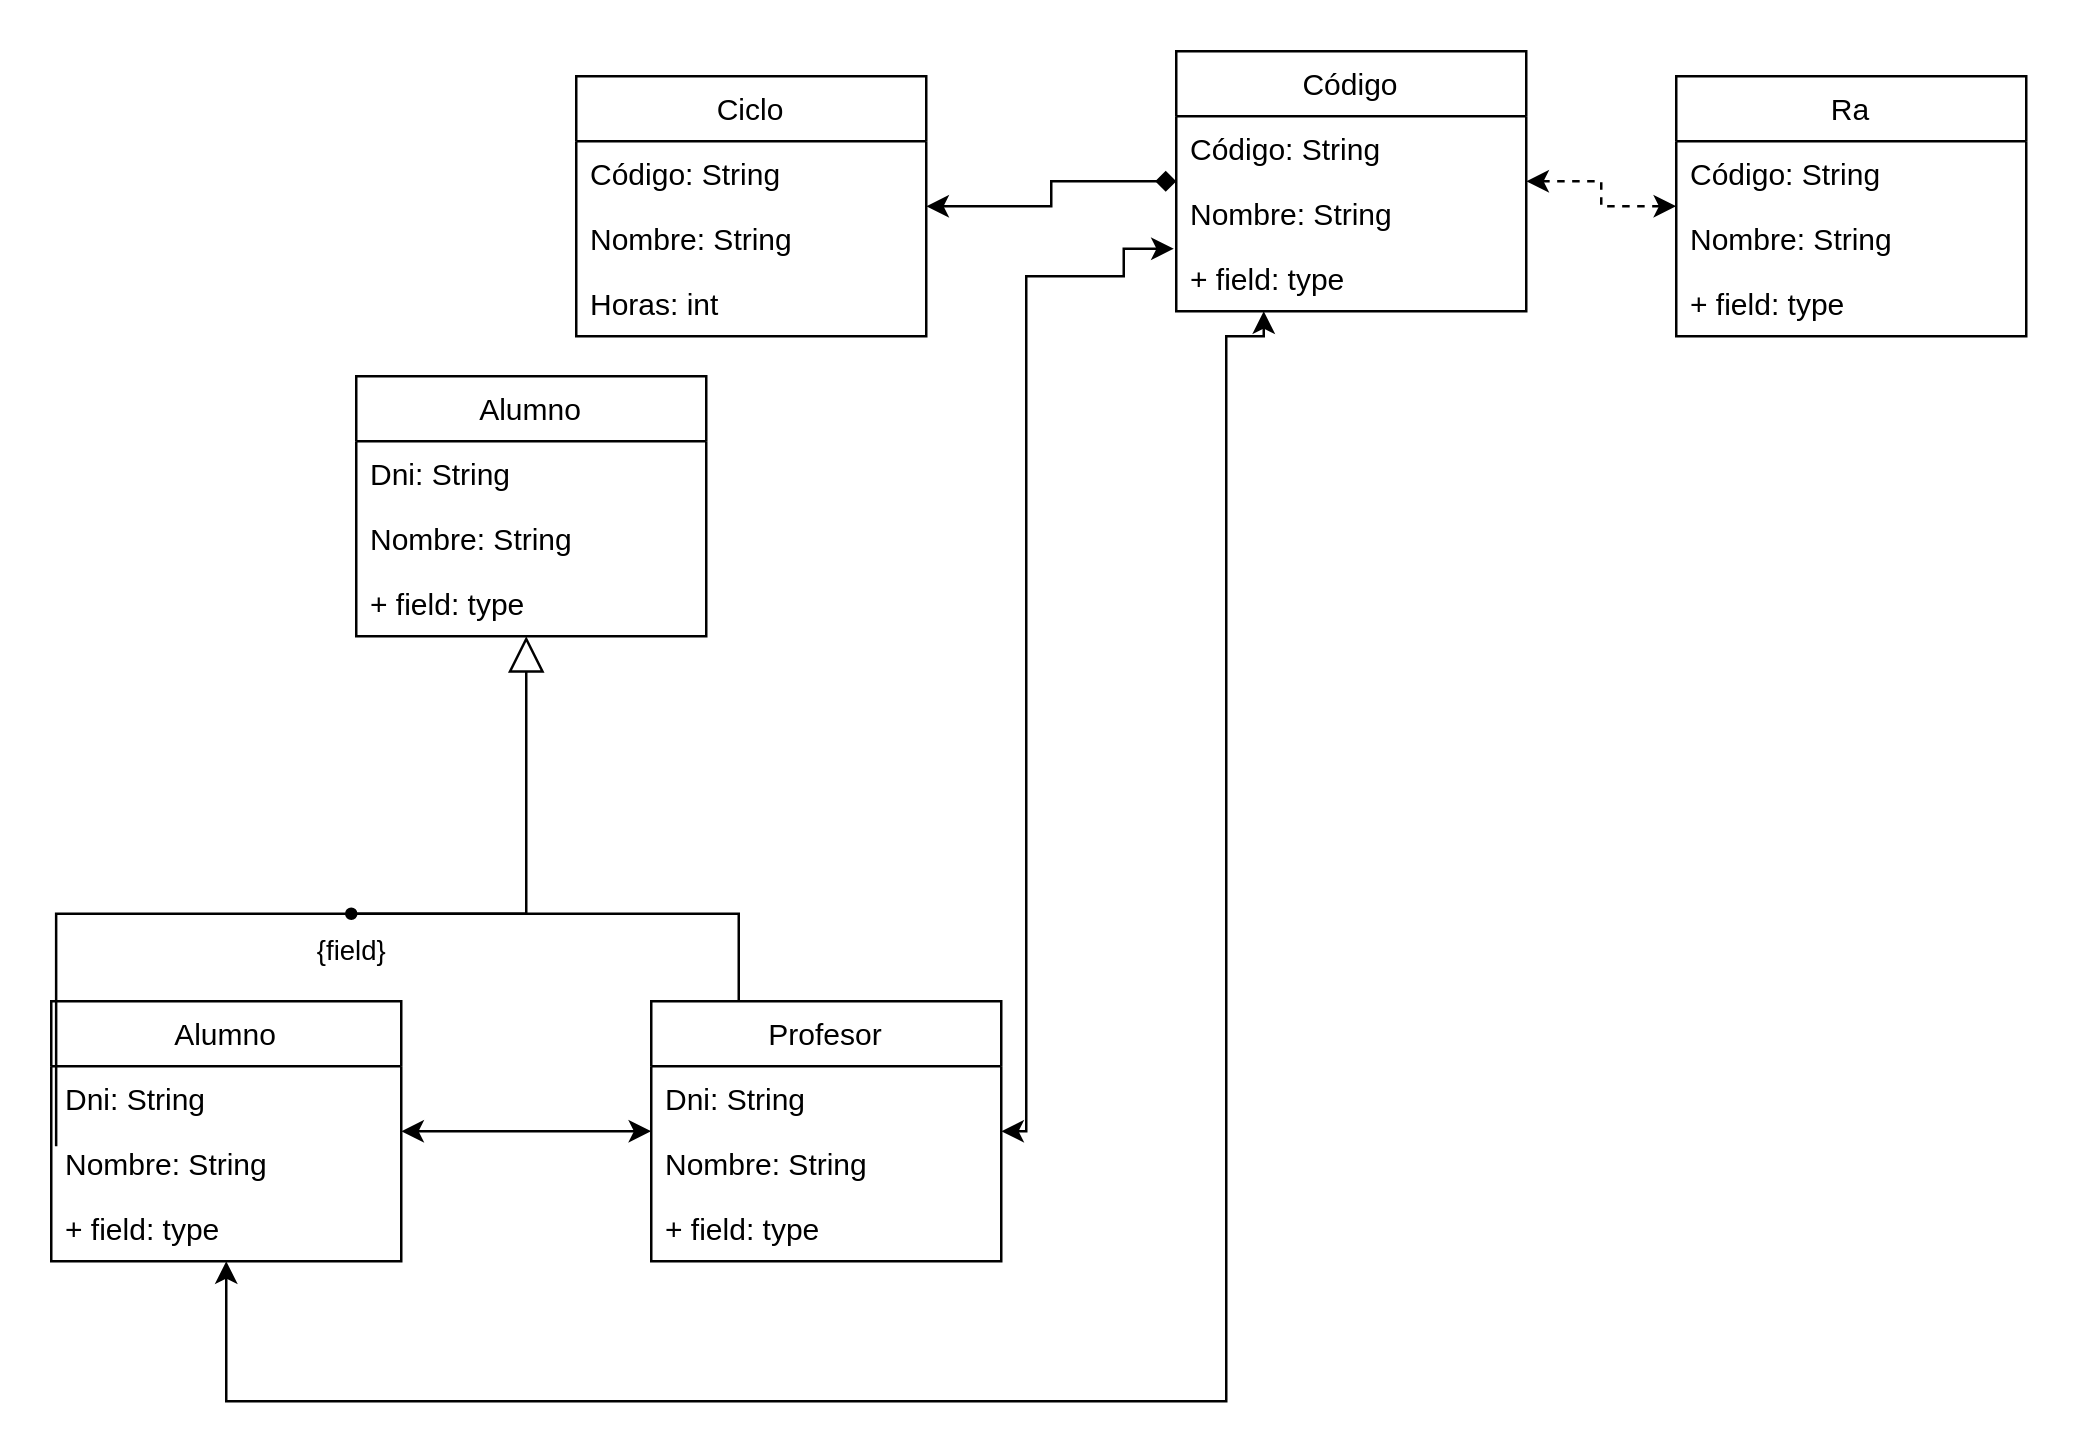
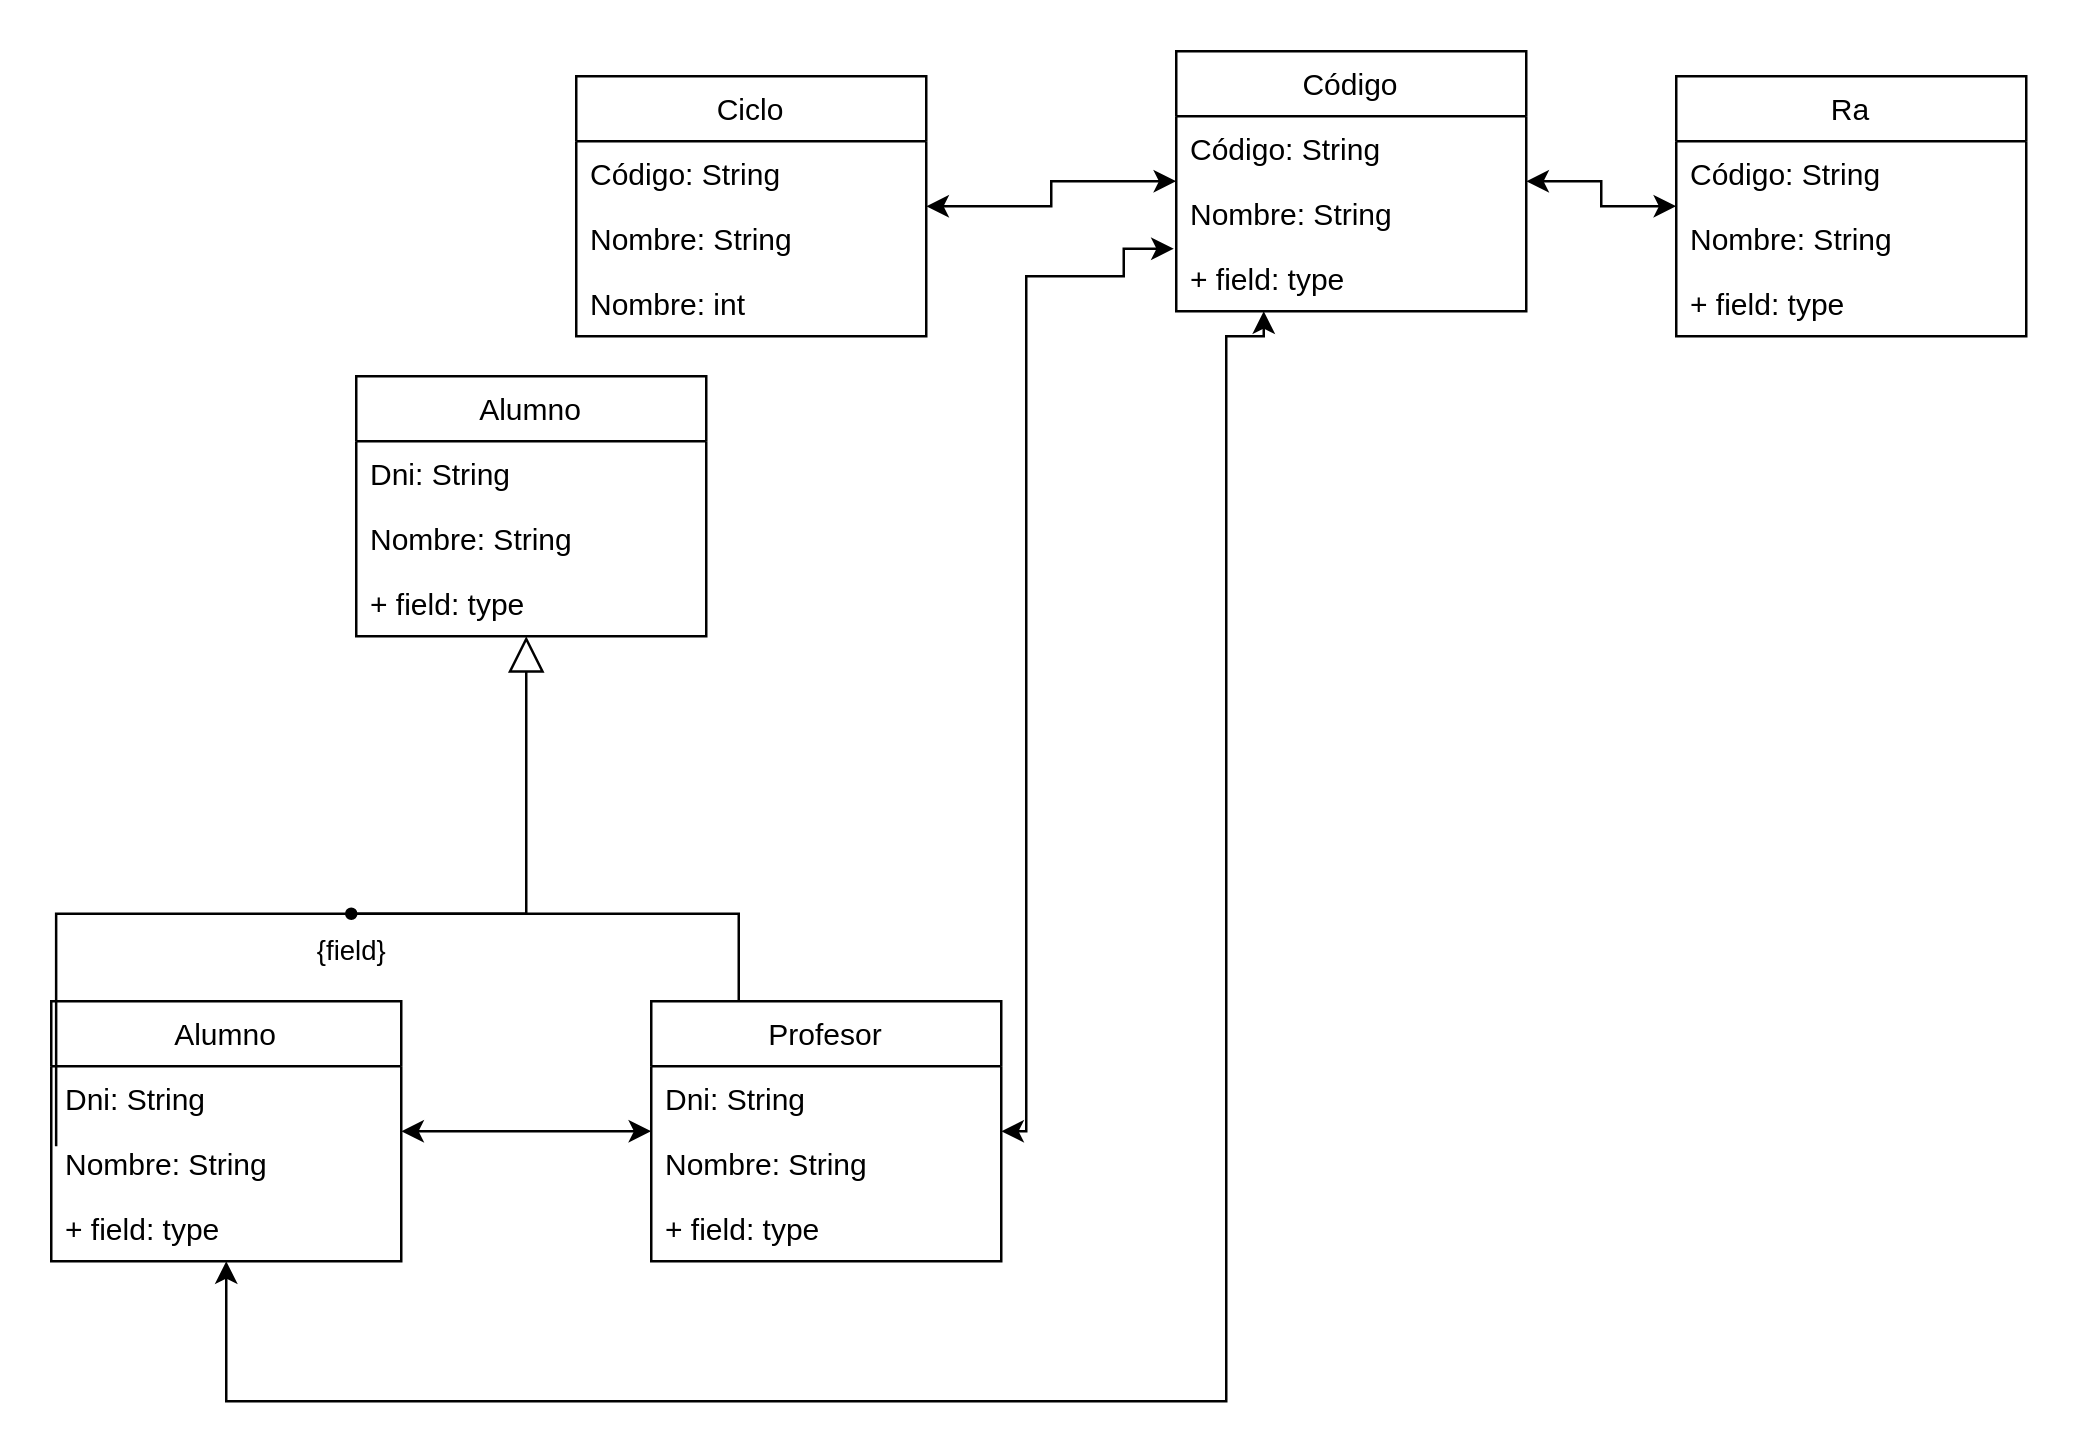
(1156, 181) -> (1157, 181)
(1601, 193) -> (1601, 193)
(662, 305) -> (671, 305)
